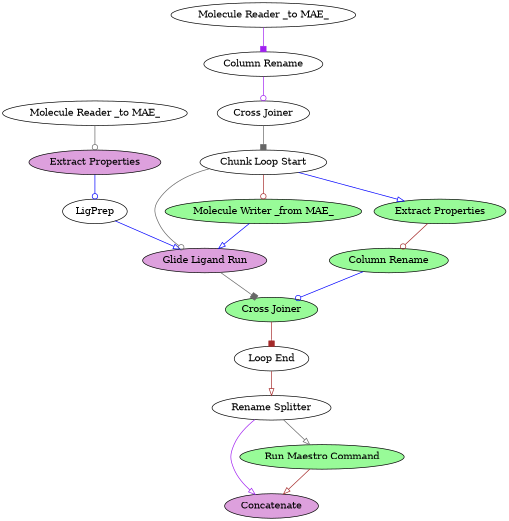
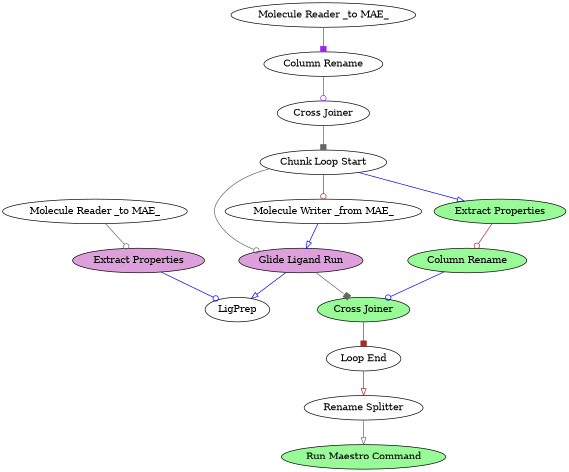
(263, 211) -> (323, 211)
(145, 234) -> (271, 283)
(272, 506) -> none
